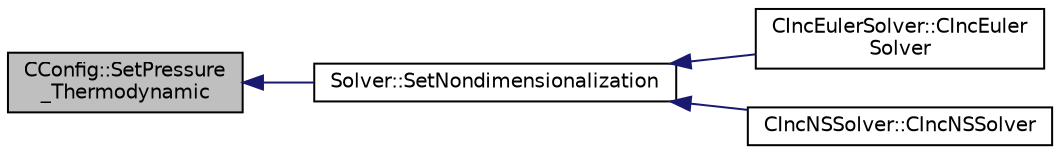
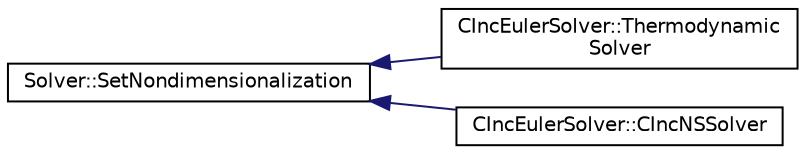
(900, 39) -> (620, 39)
(125, 83) -> none
(900, 126) -> (620, 126)
